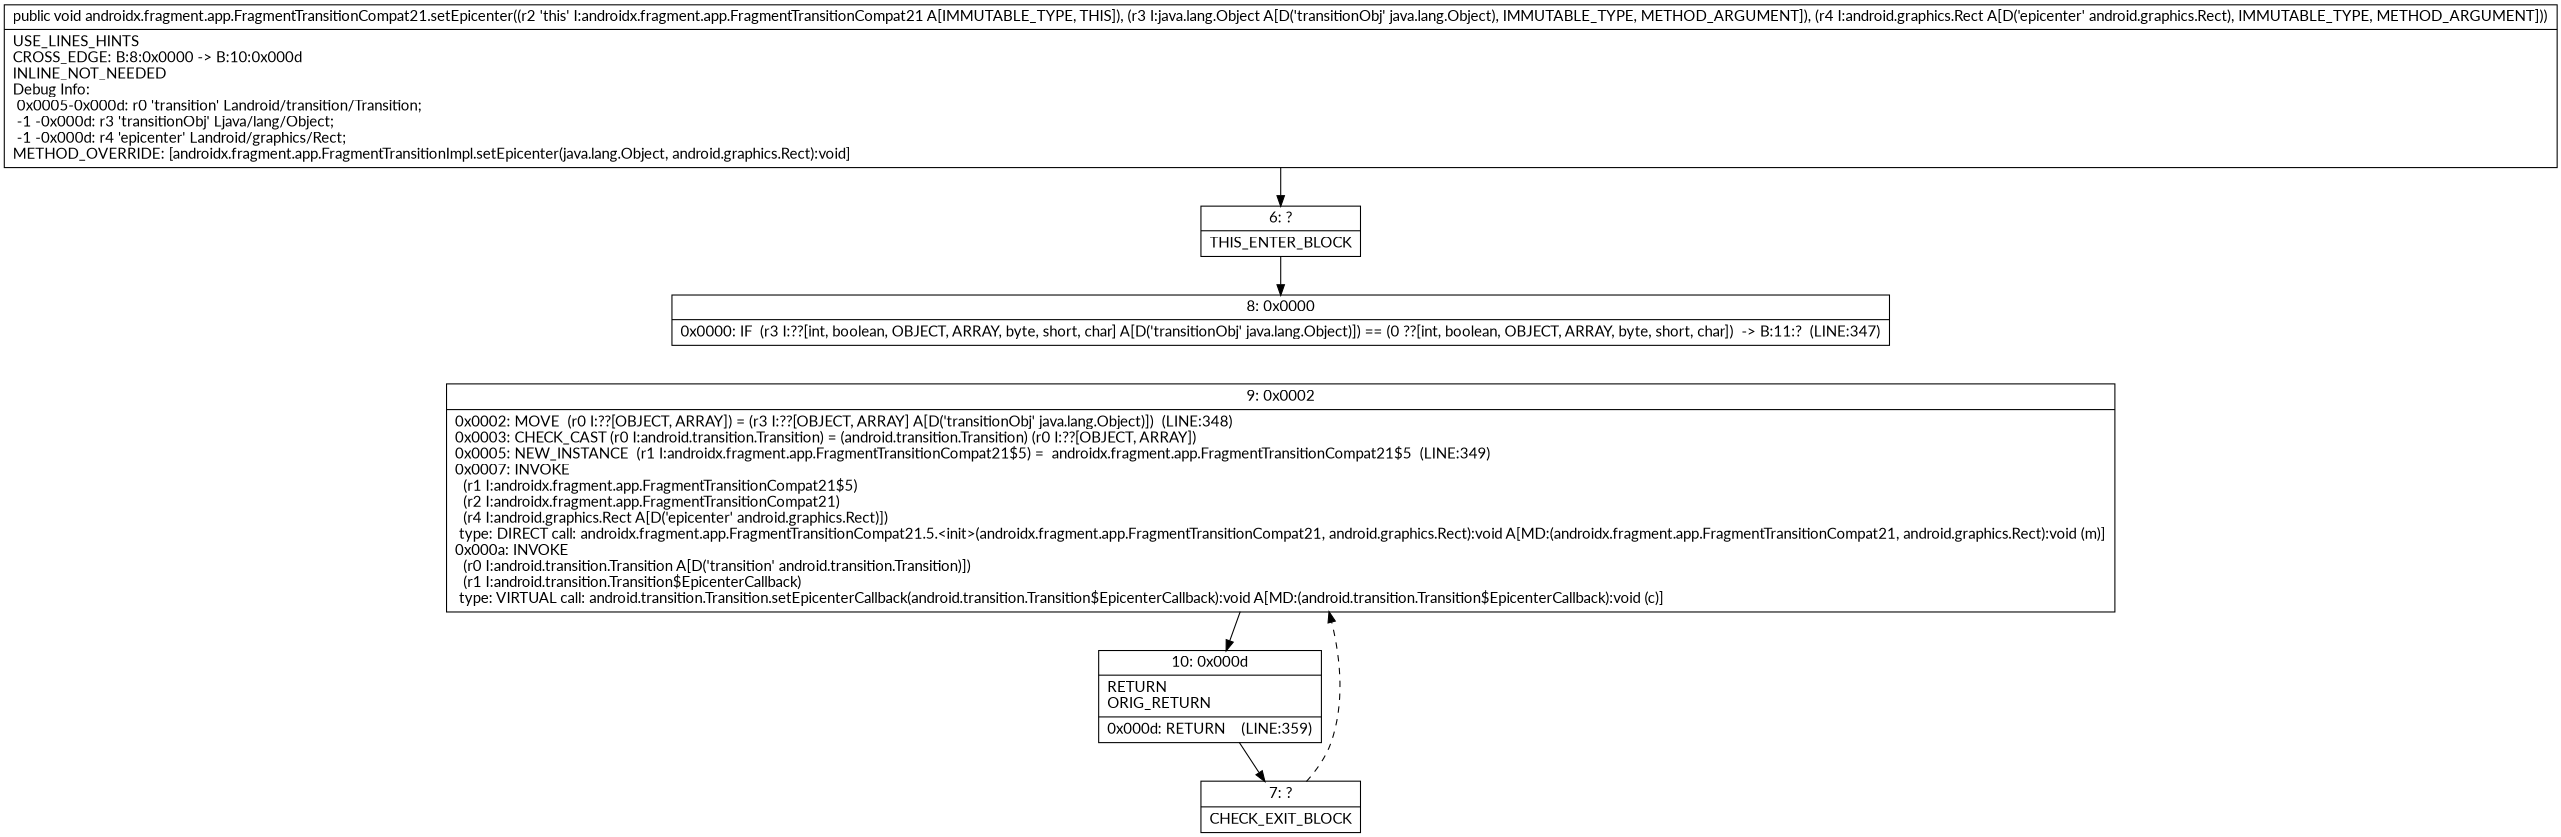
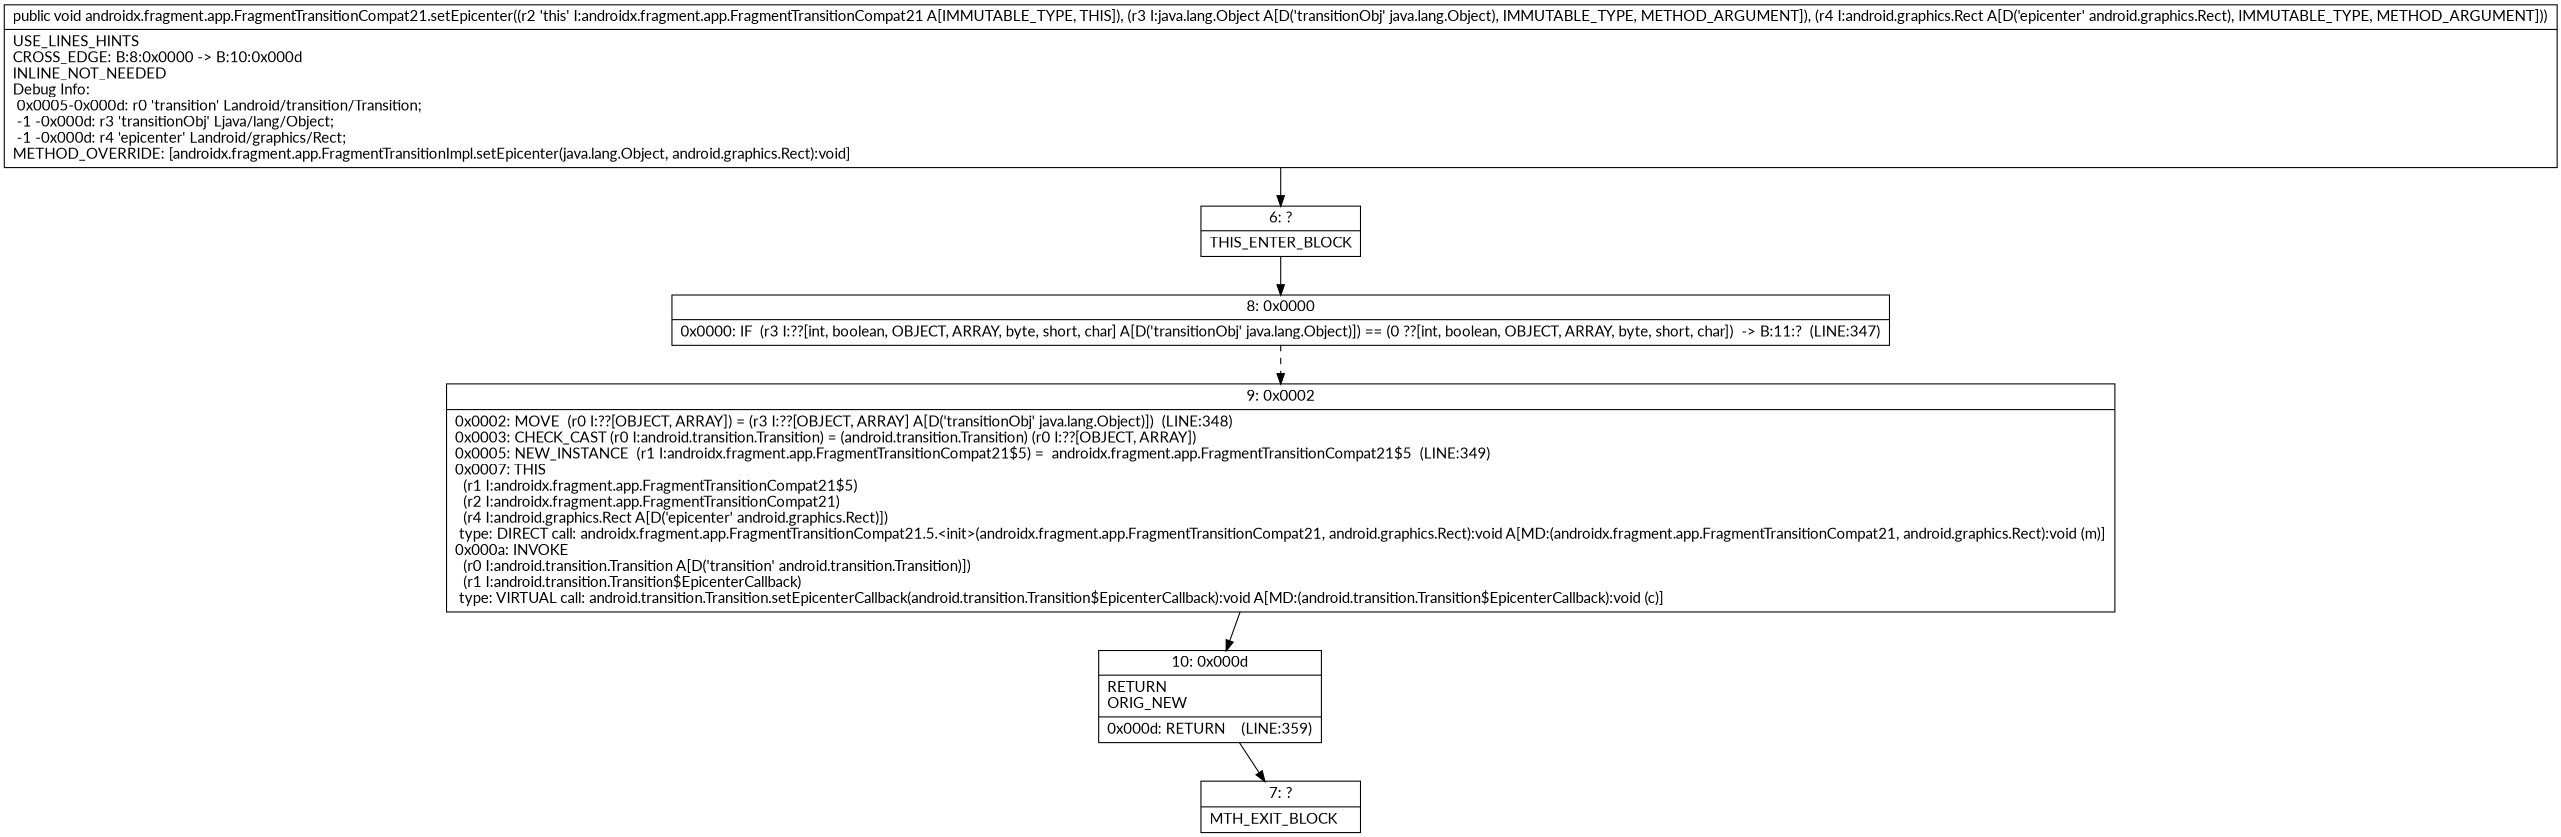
(517, 470) -> (505, 470)
(1159, 704) -> (1147, 704)
(1339, 706) -> (1281, 359)
(1281, 819) -> (1274, 819)
